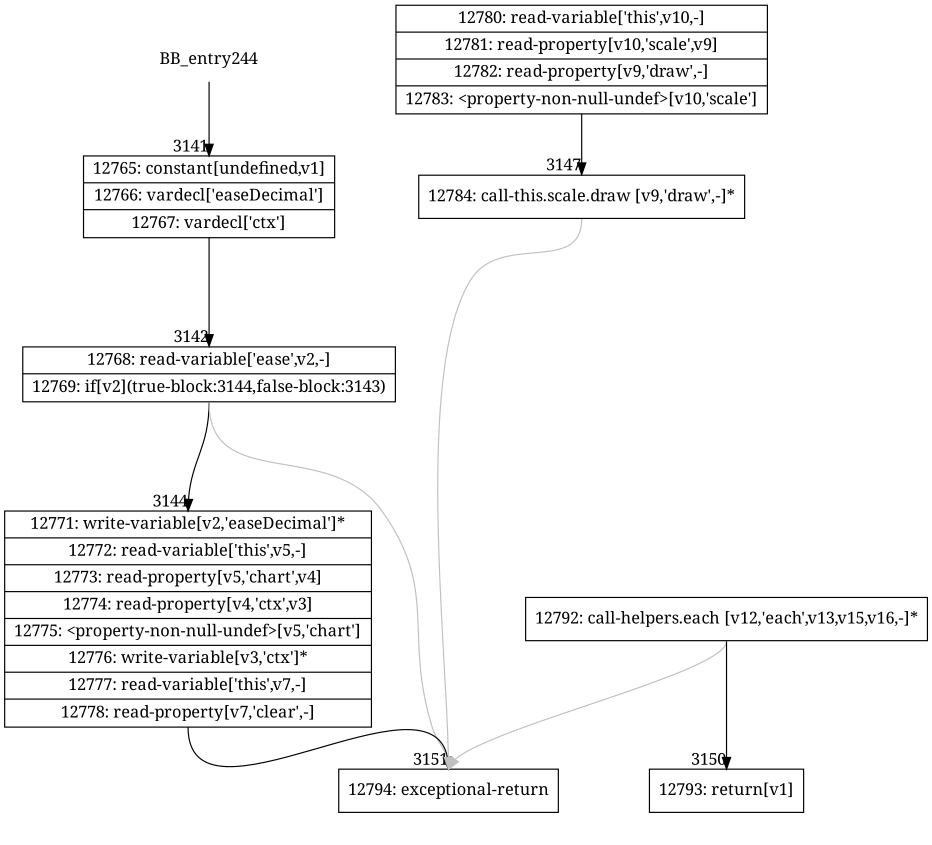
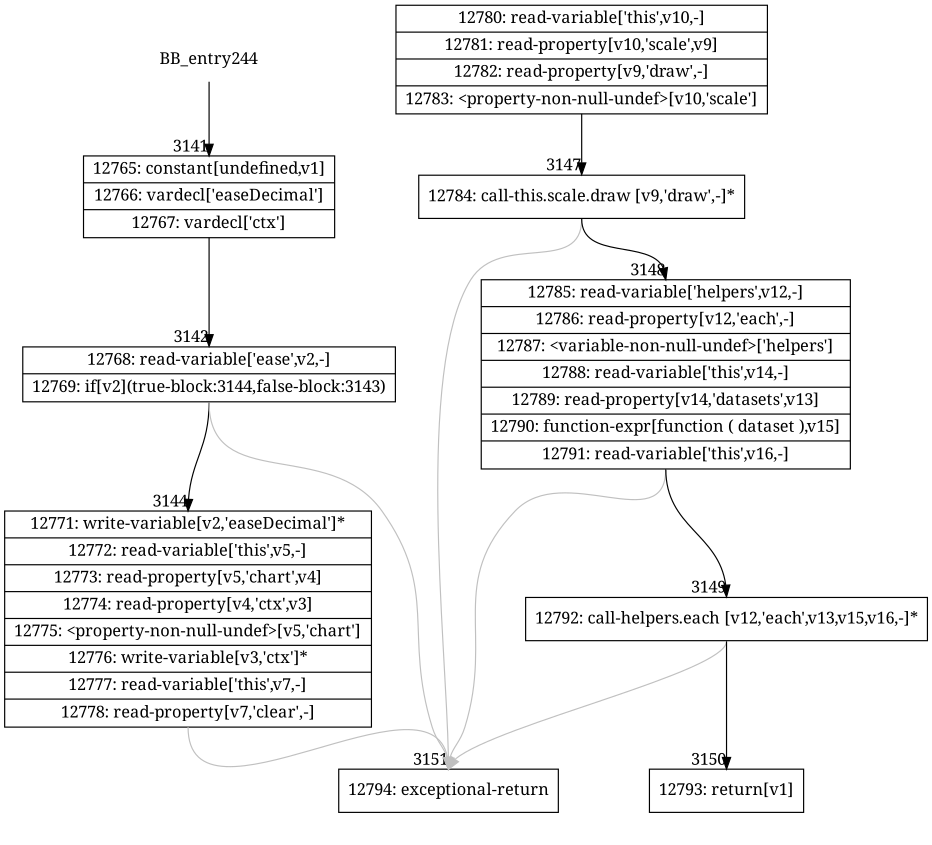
none -> (666, 374)
(313, 750) -> (313, 750)
